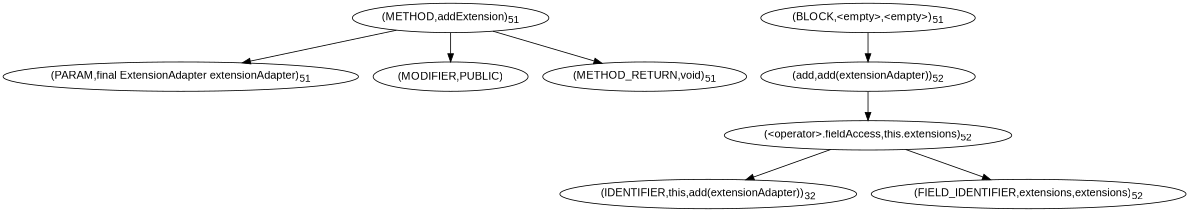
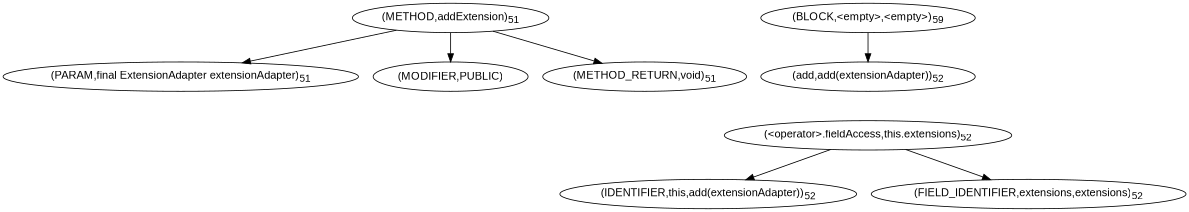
(938, 17) -> (938, 17)
(868, 102) -> none
(810, 193) -> (810, 193)
